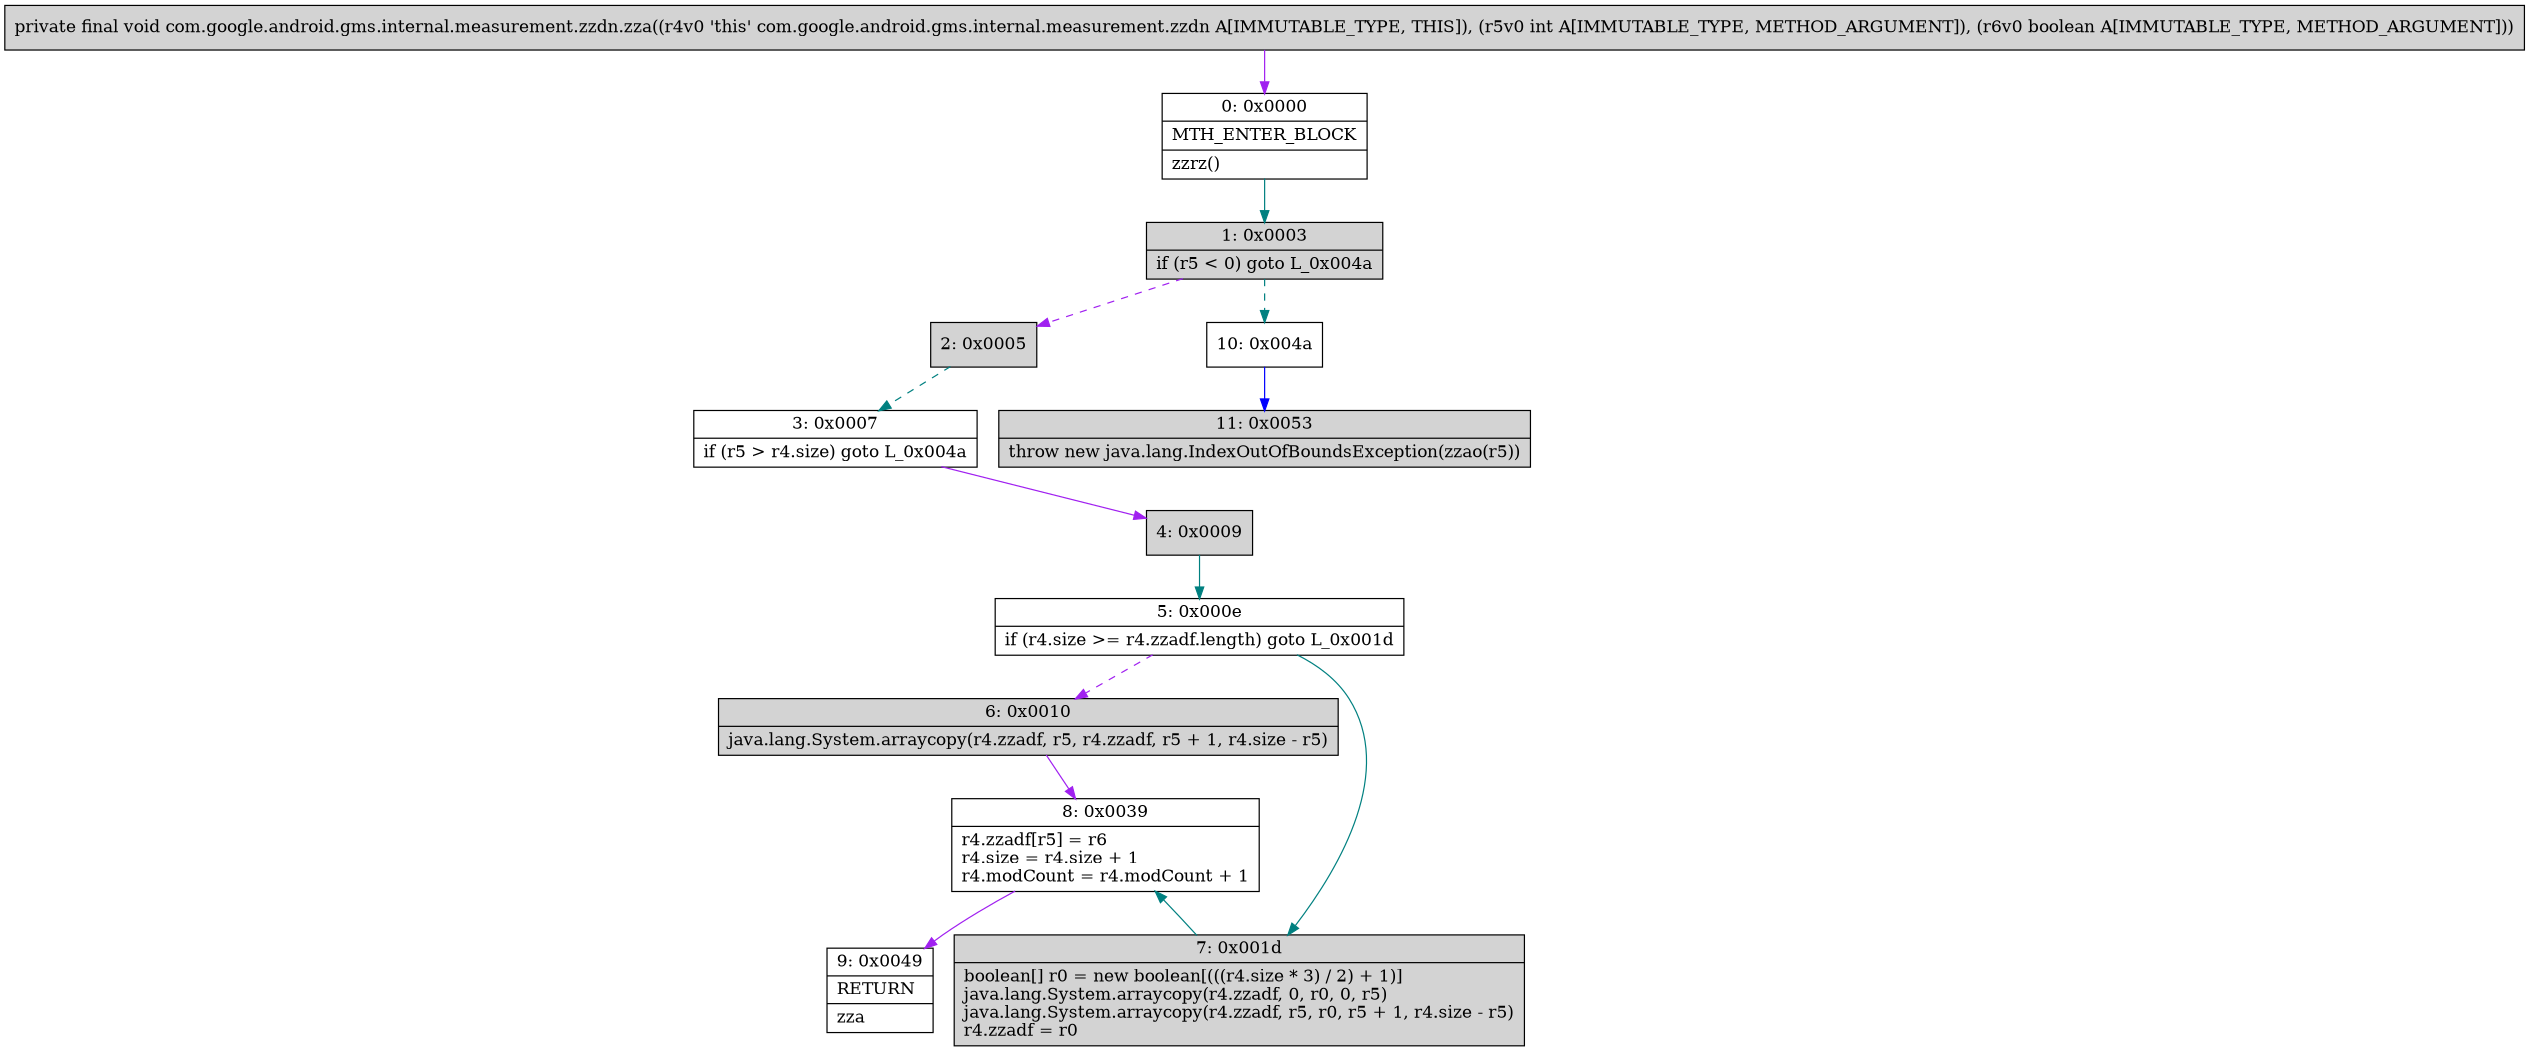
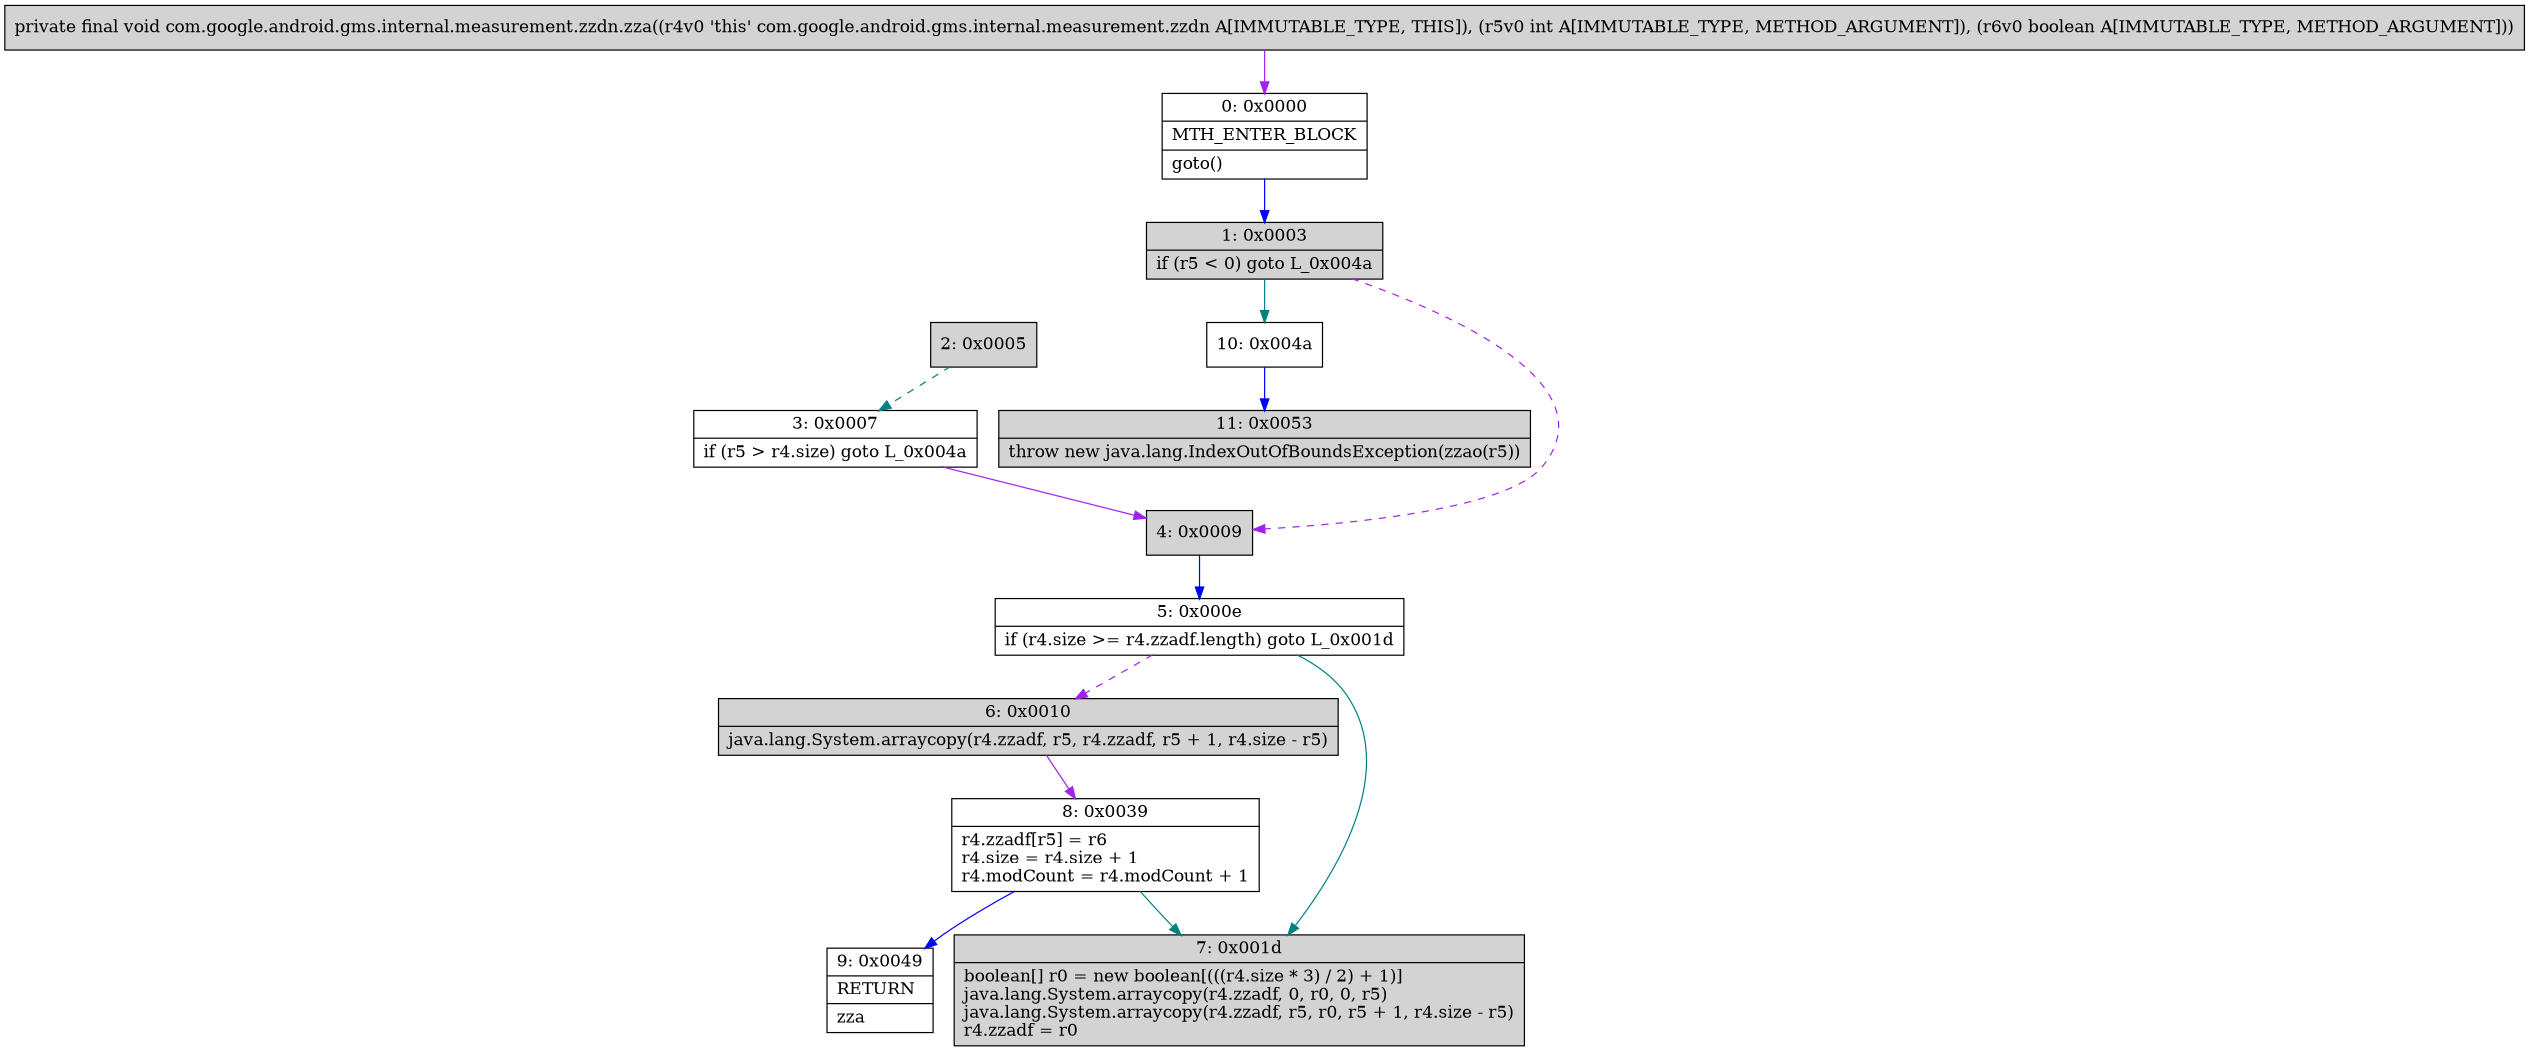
(1196, 164) -> (1198, 164)
(1265, 195) -> (1265, 195)
(1265, 295) -> (1265, 295)
(1116, 300) -> (1547, 457)
(1200, 571) -> (1200, 571)
(974, 915) -> (974, 915)
(1180, 918) -> (1156, 909)
